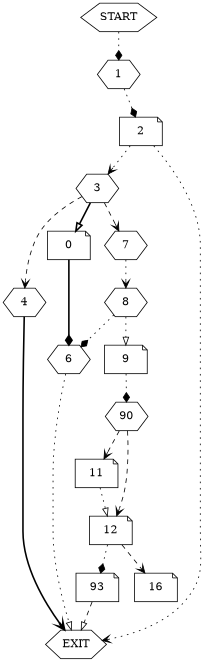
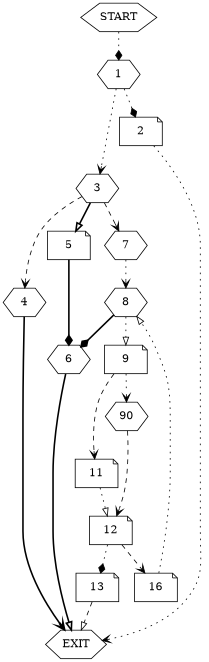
(122, 157) -> (109, 127)
(69, 245) -> (69, 245)
(101, 328) -> (101, 328)
(126, 383) -> (126, 383)
(113, 441) -> (96, 410)
none -> (170, 445)
(53, 499) -> (53, 499)
(97, 587) -> (97, 587)
